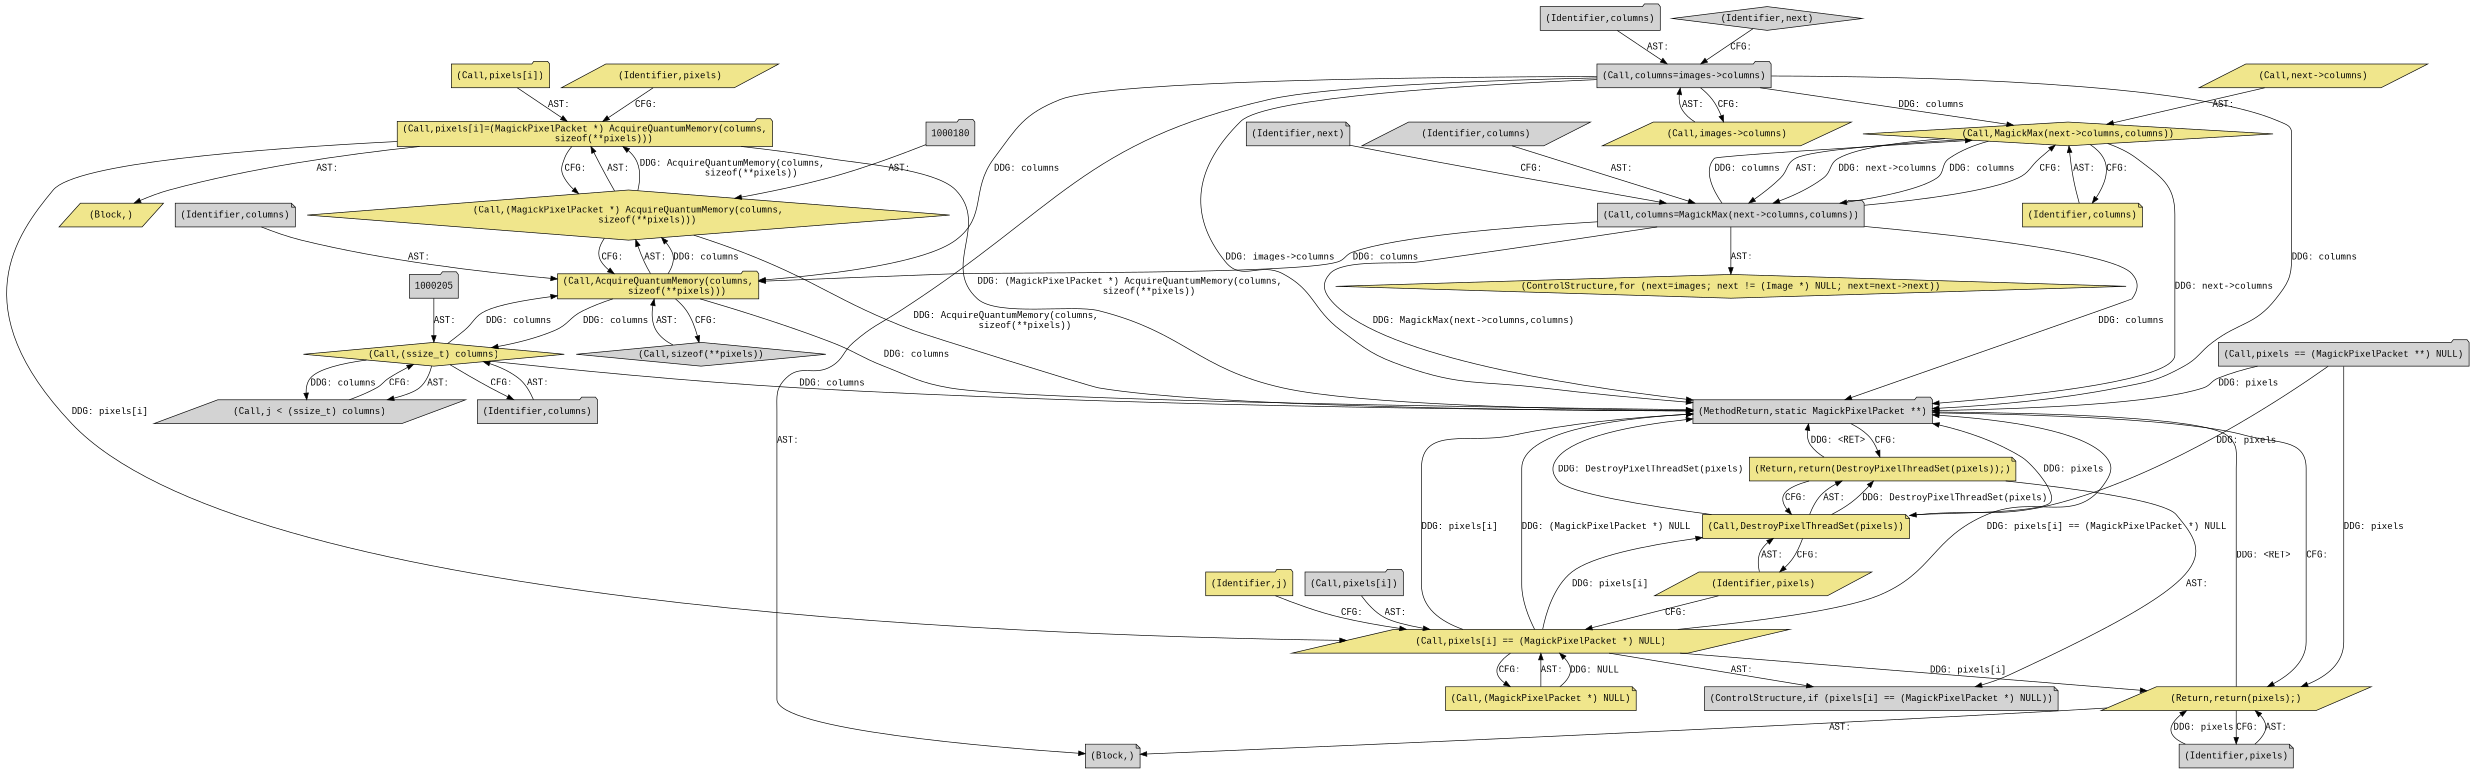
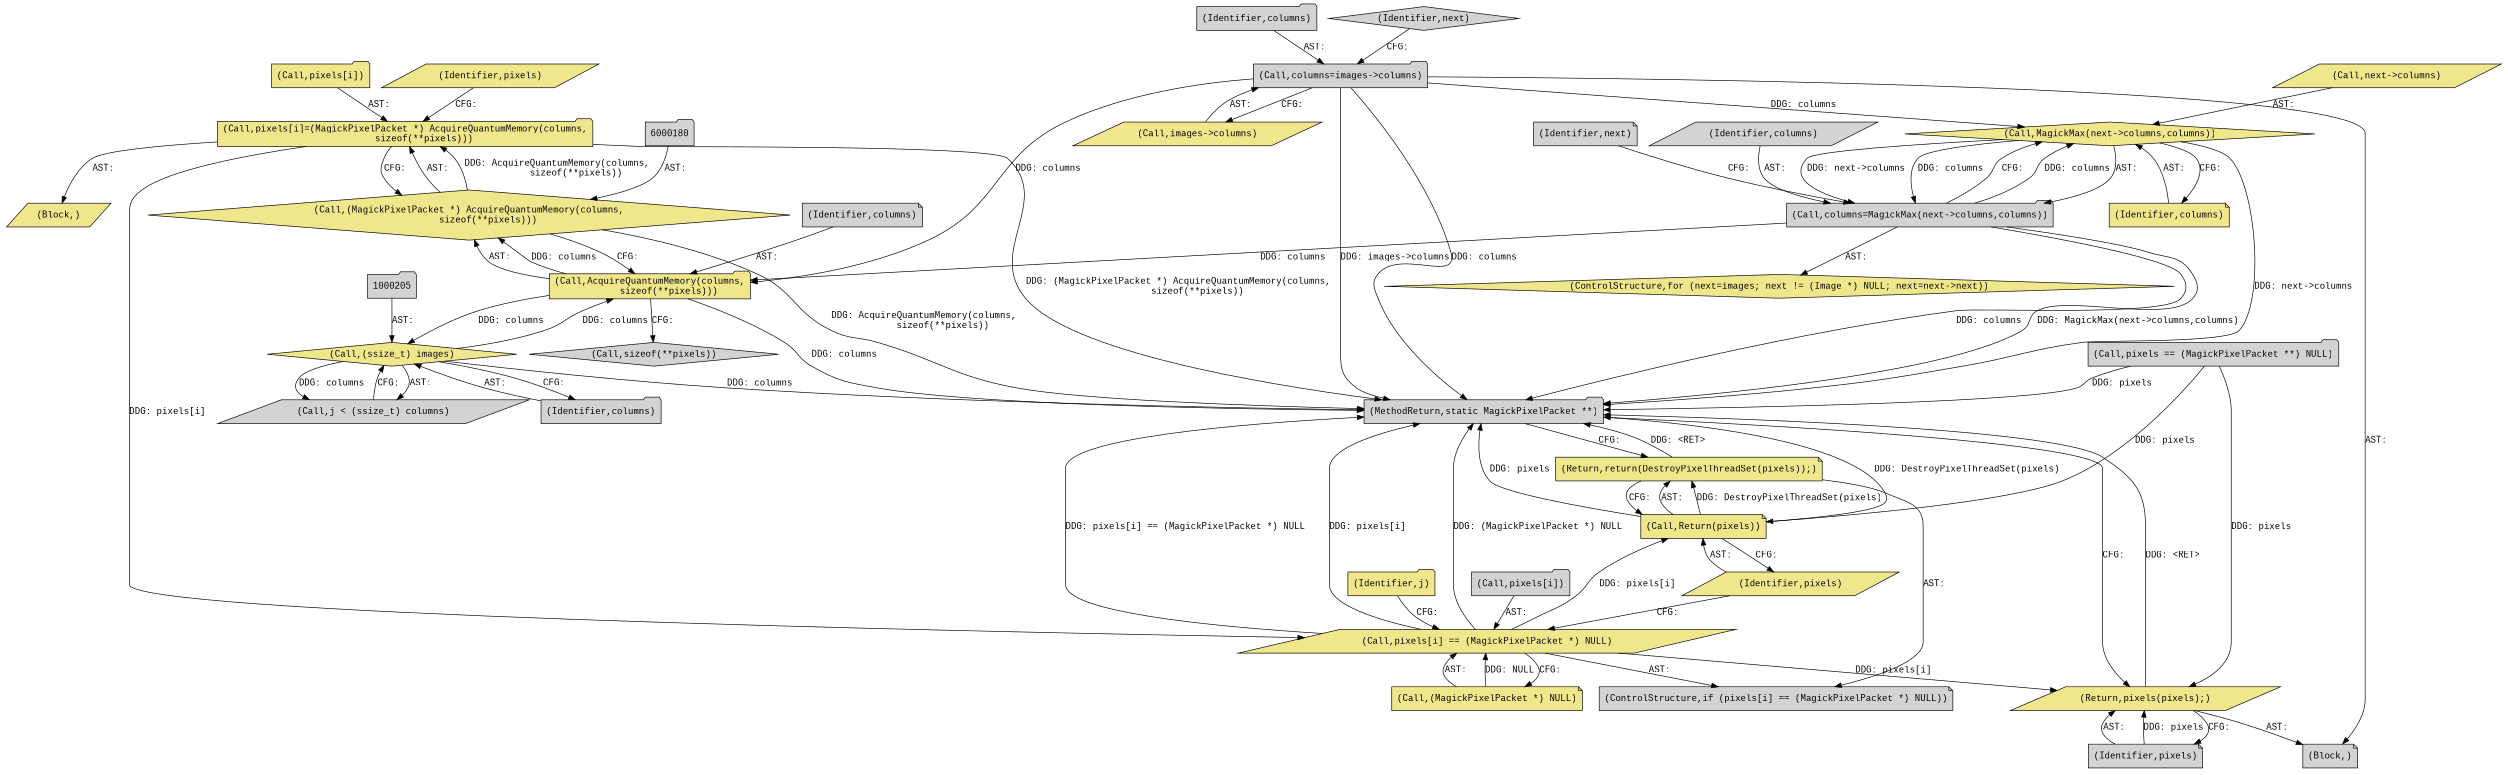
(950, 134) -> (670, 134)
(655, 329) -> none
(434, 354) -> (392, 354)
(1806, 526) -> (1703, 526)
(2236, 699) -> (2145, 699)
